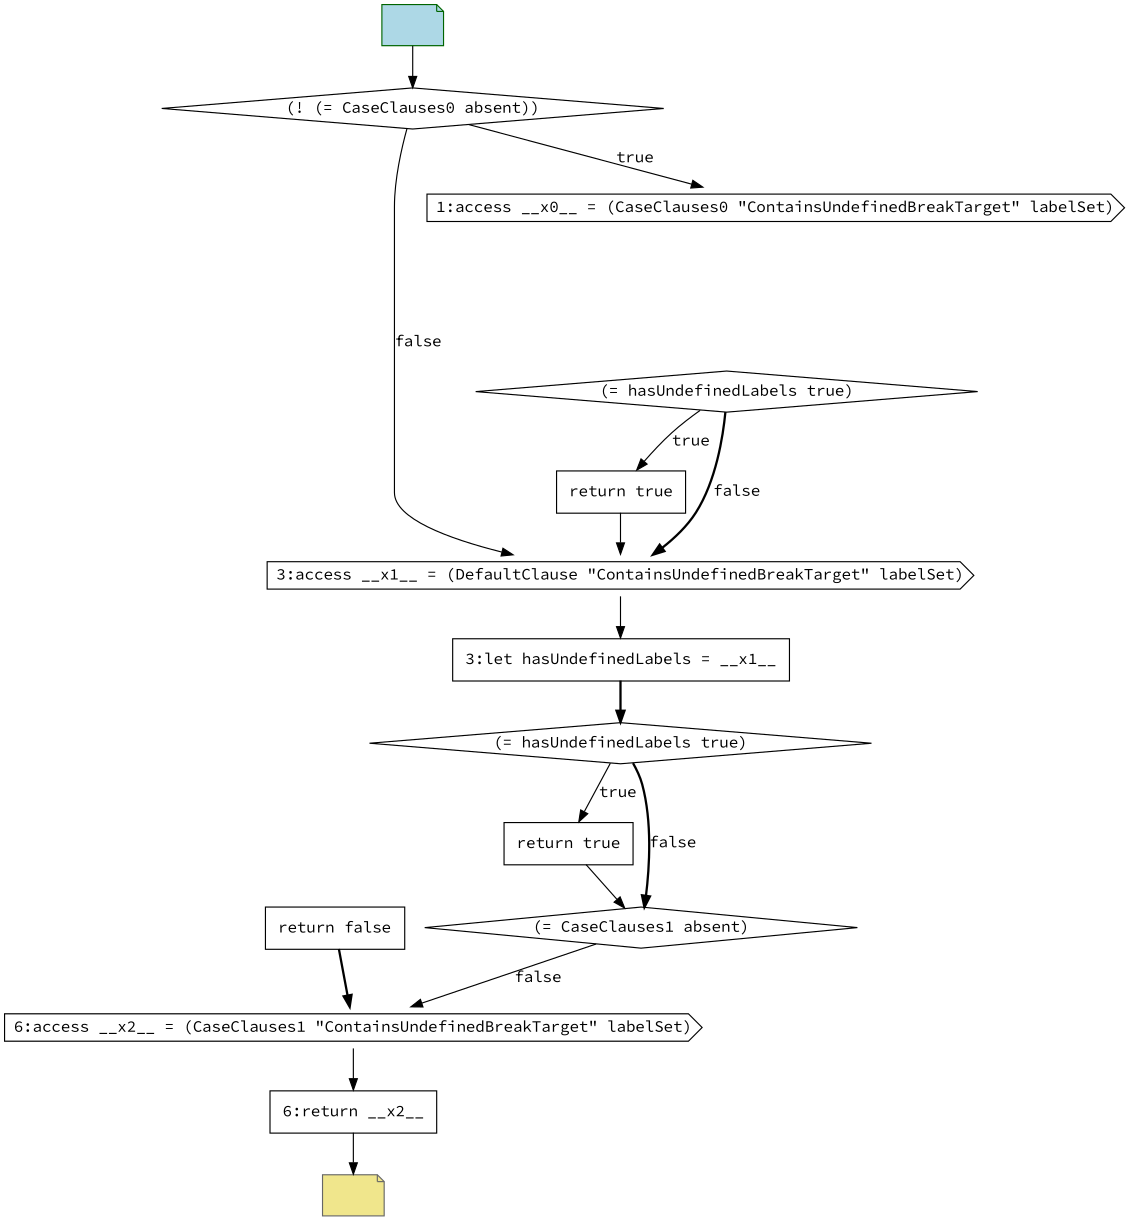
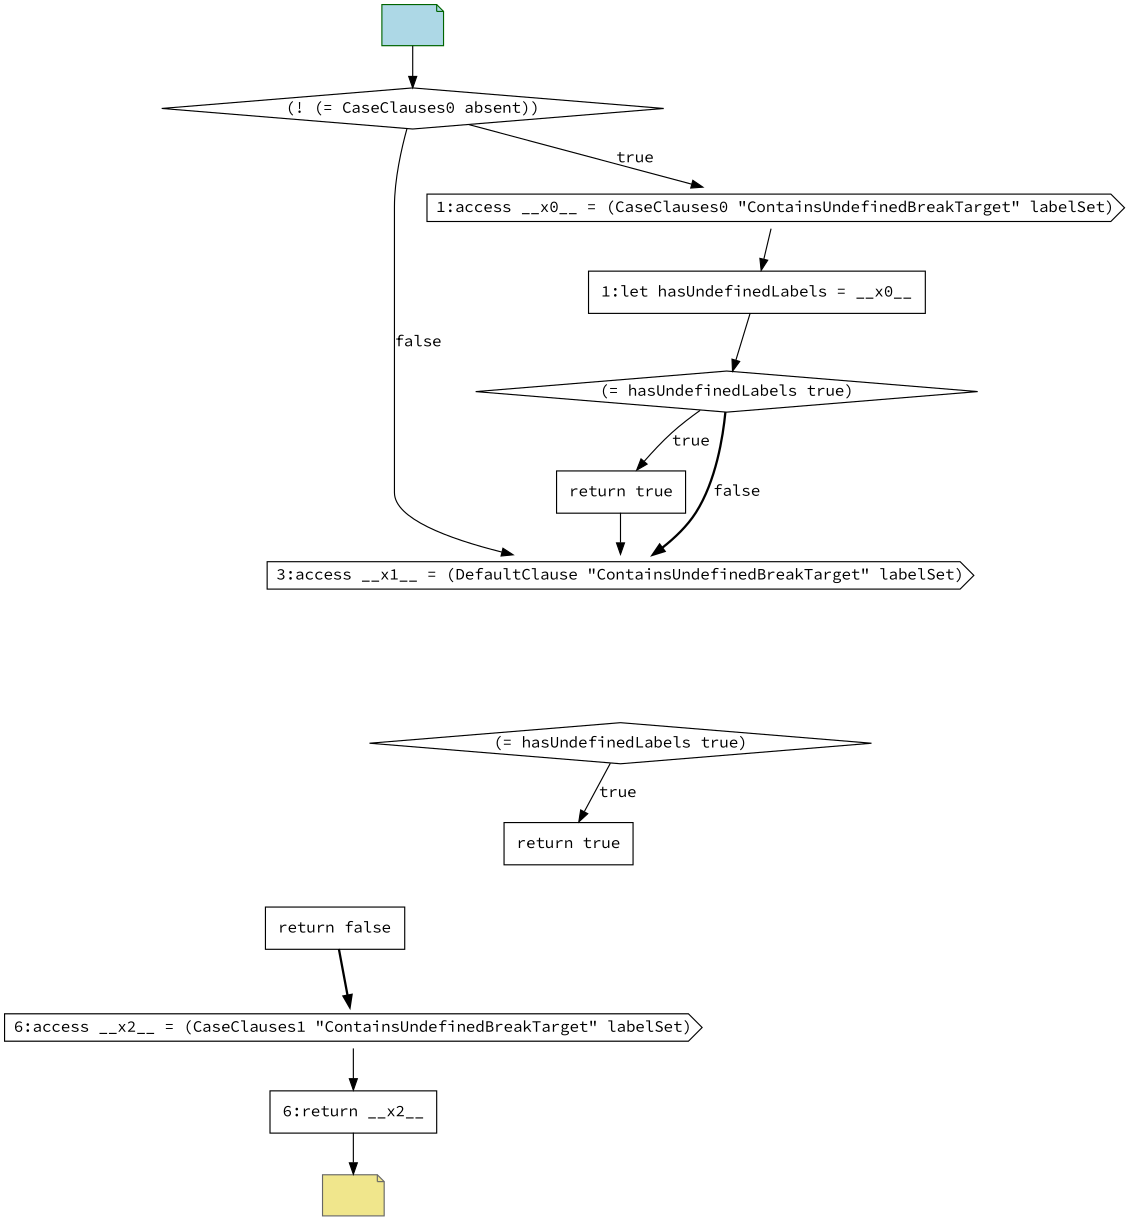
none -> (756, 292)
(620, 659) -> none
(641, 928) -> none
